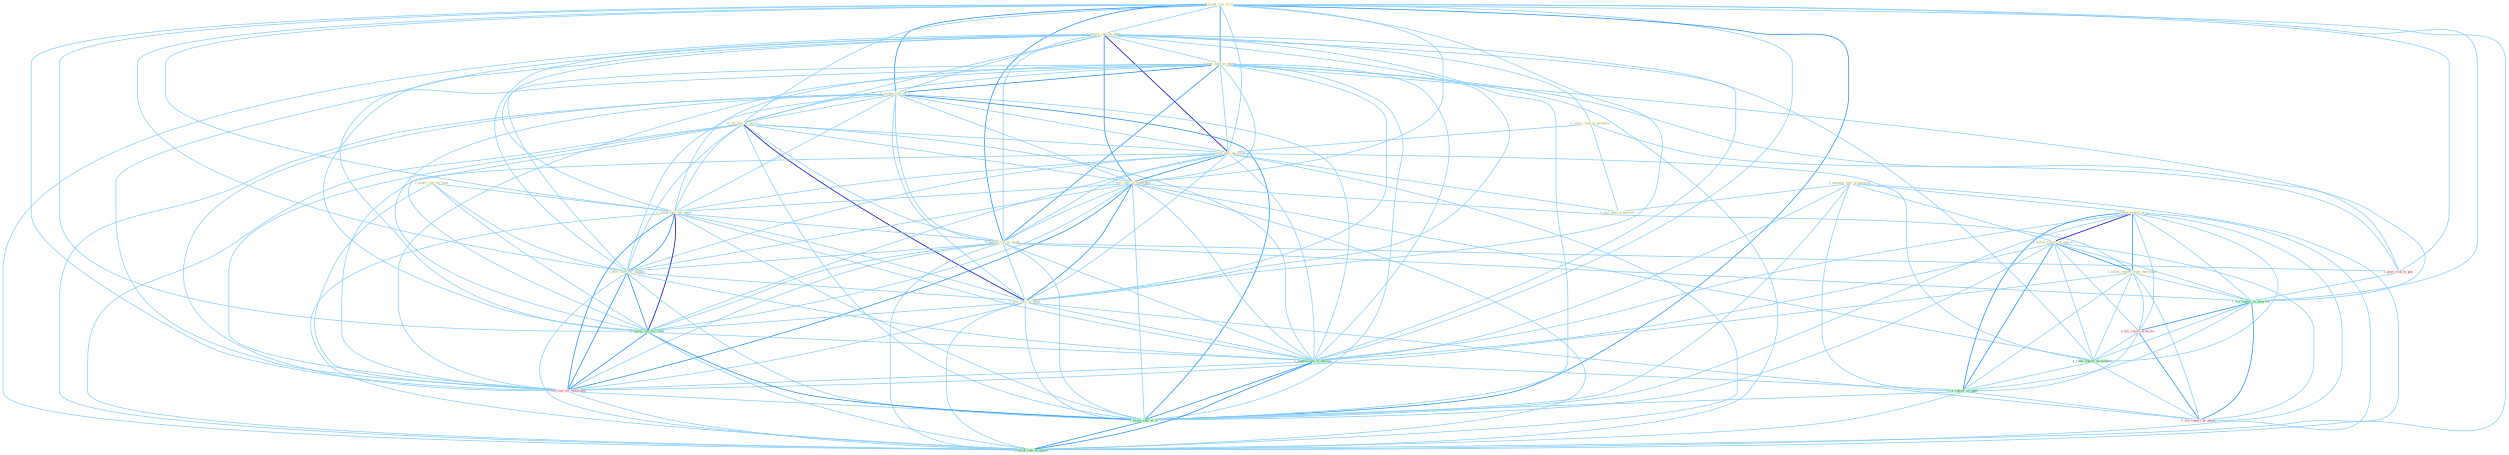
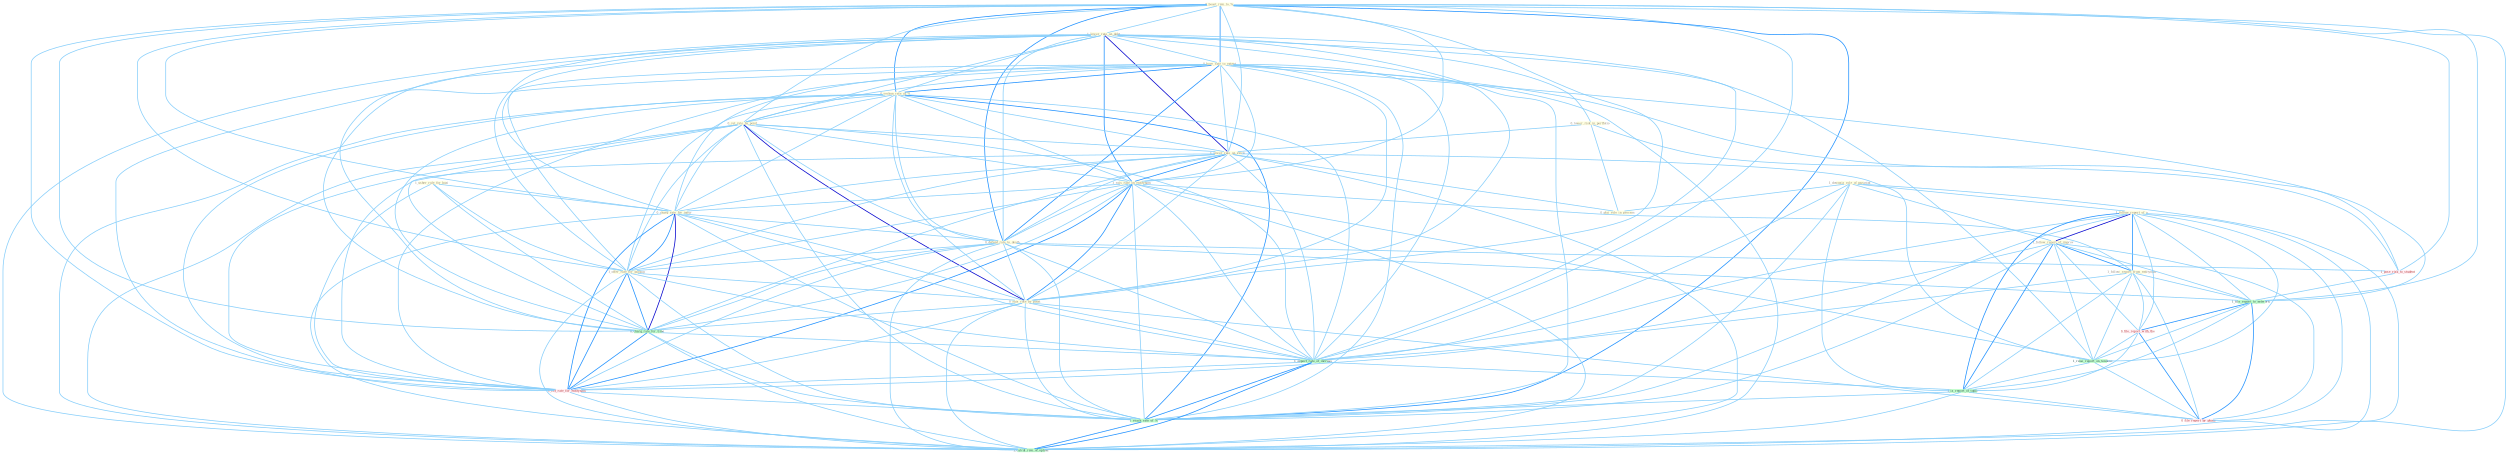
(2399, 272) -> (2399, 272)
(822, 397) -> (822, 397)
